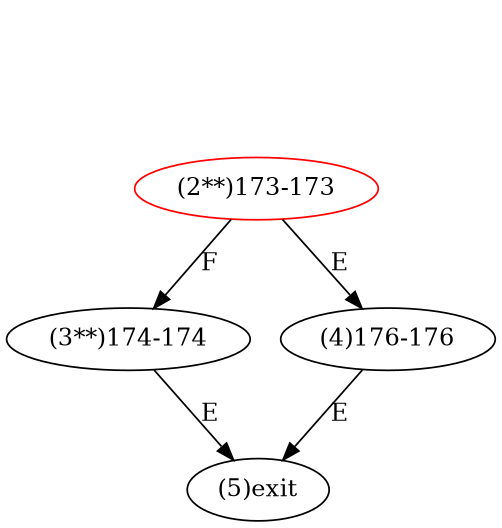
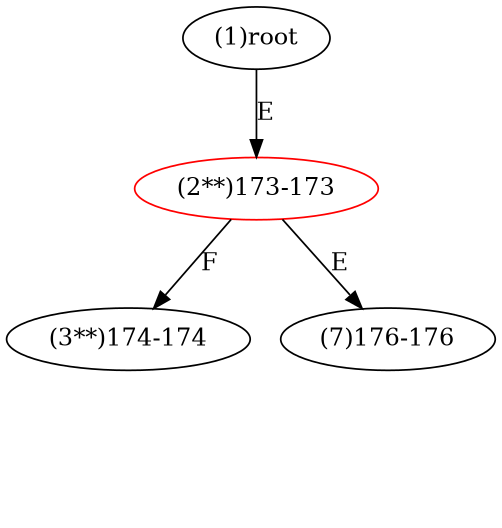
none -> (256, 38)
(388, 339) -> (388, 339)
(258, 490) -> none
